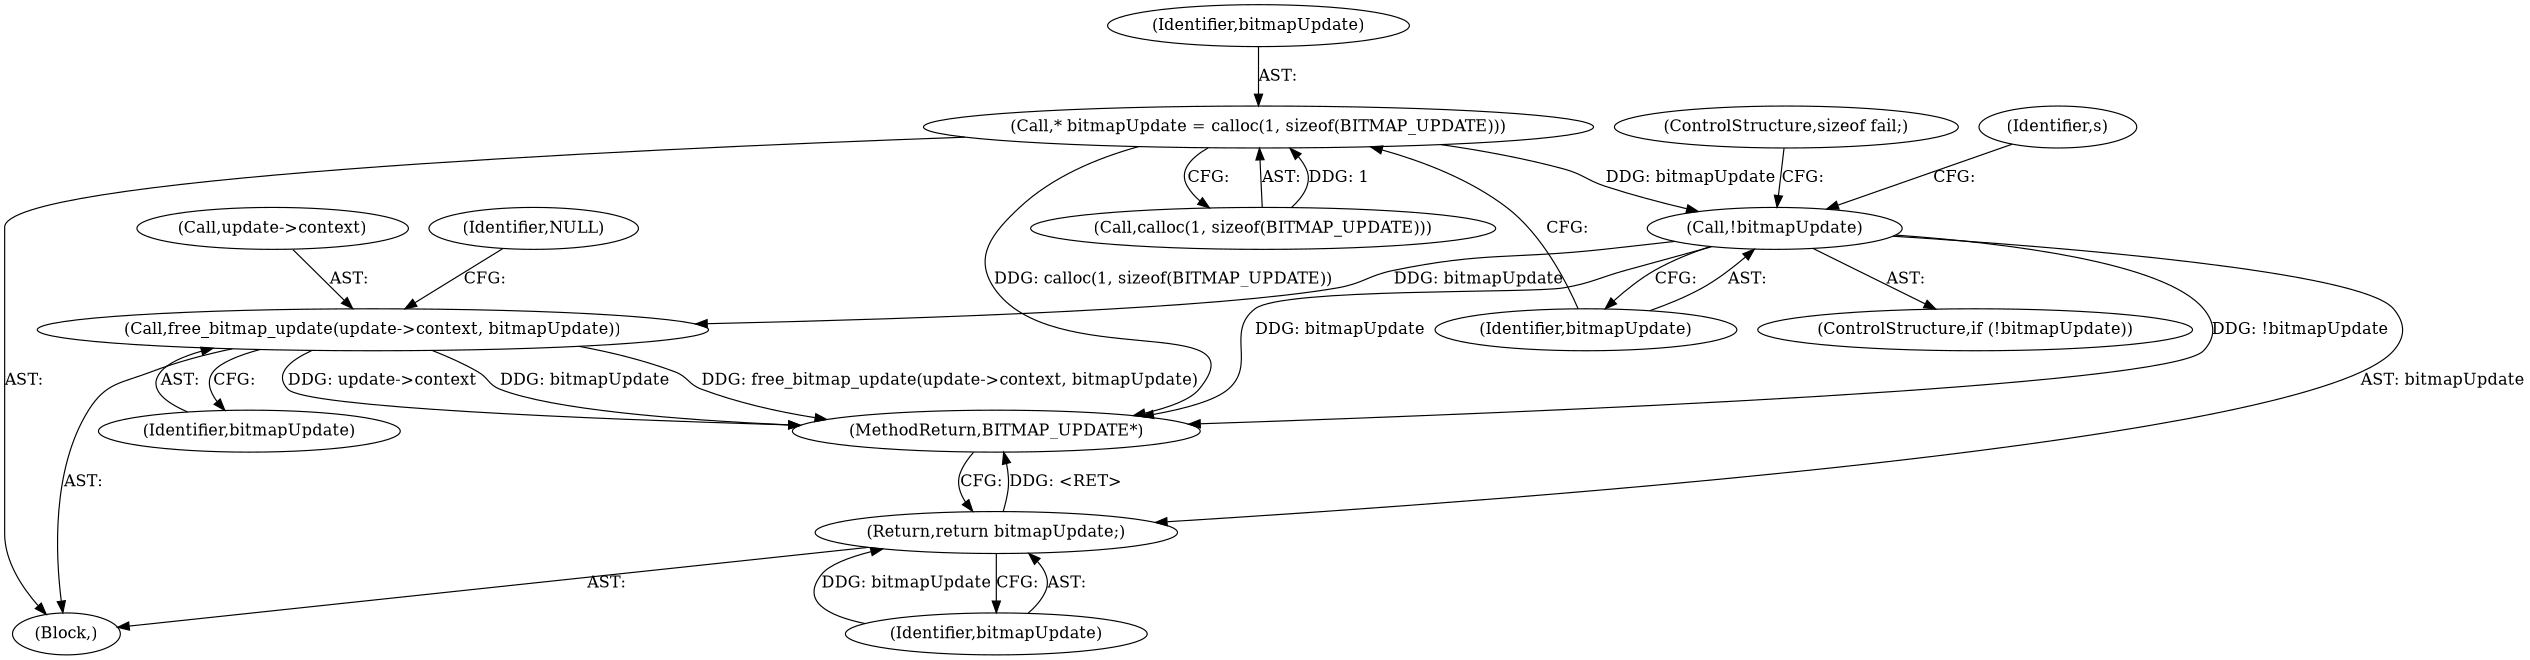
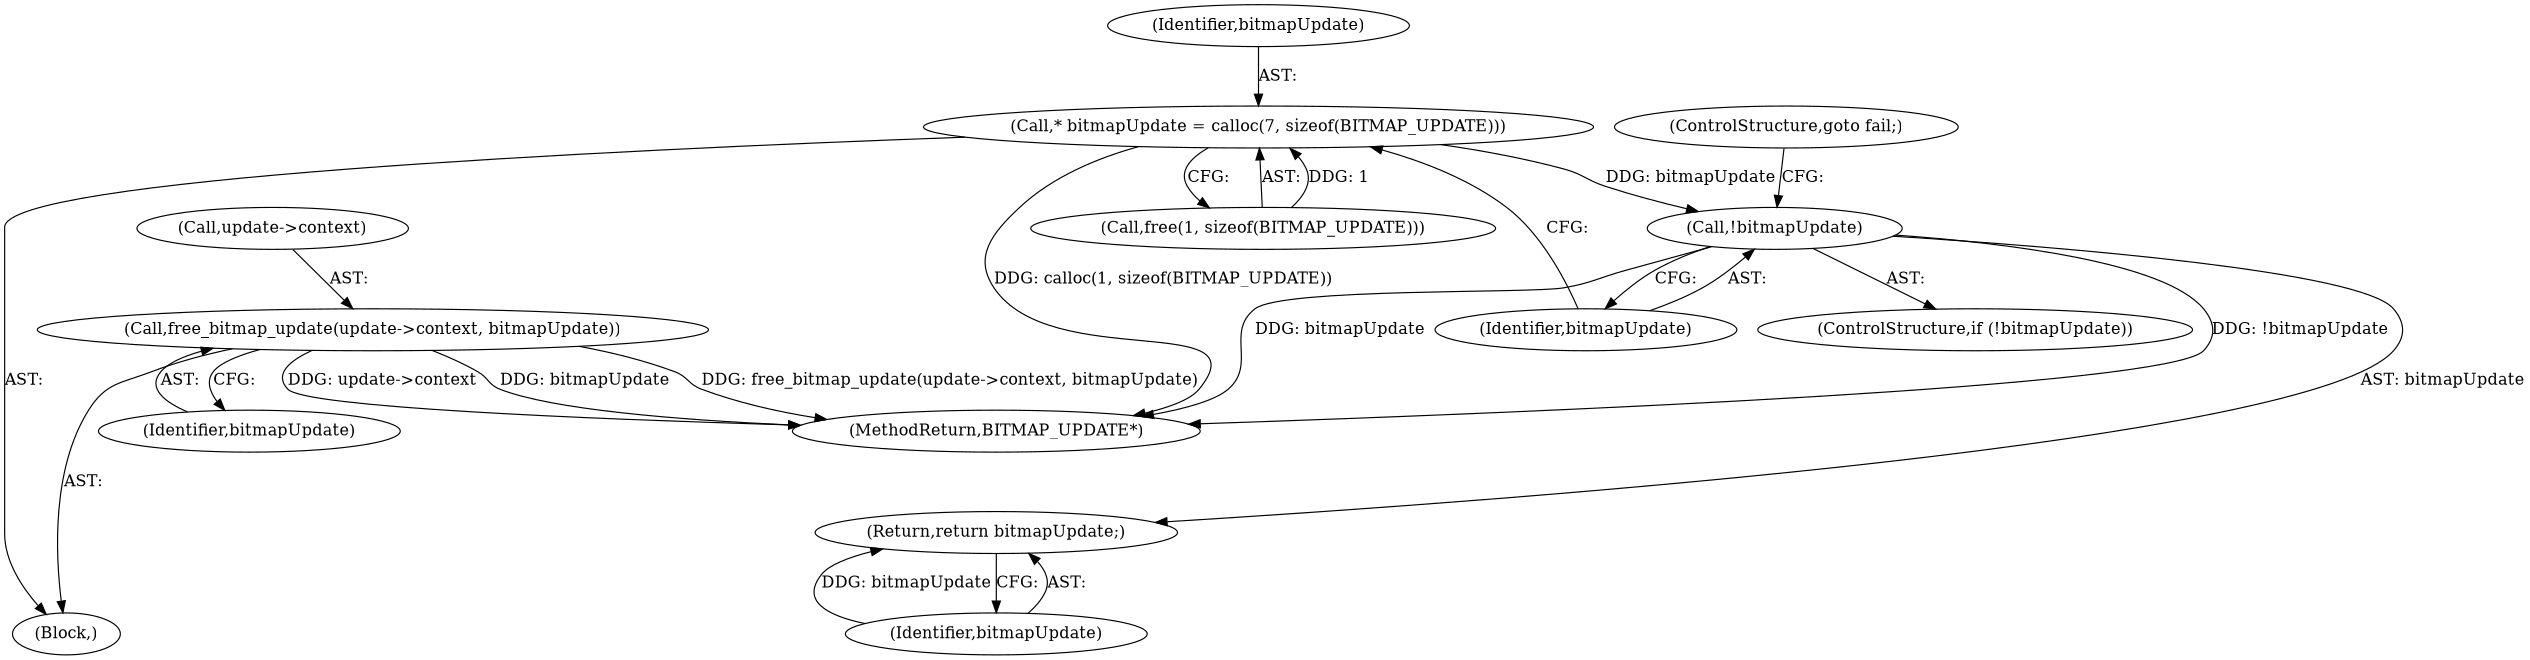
(1258, 127) -> (1258, 127)
(1786, 127) -> (1786, 127)
(2058, 127) -> none
(534, 228) -> none
(1263, 228) -> (1263, 228)
(1193, 303) -> none
(959, 476) -> none
(1008, 488) -> none
(499, 587) -> none
